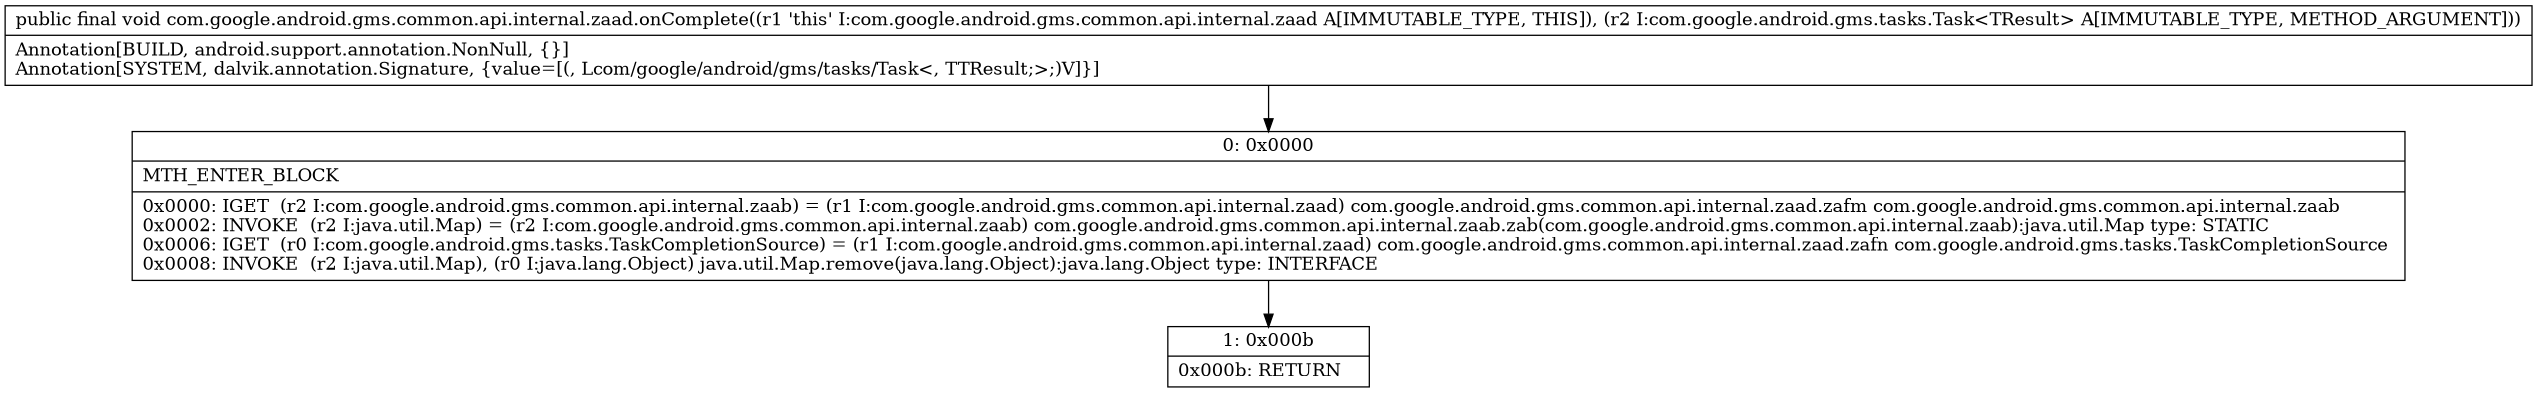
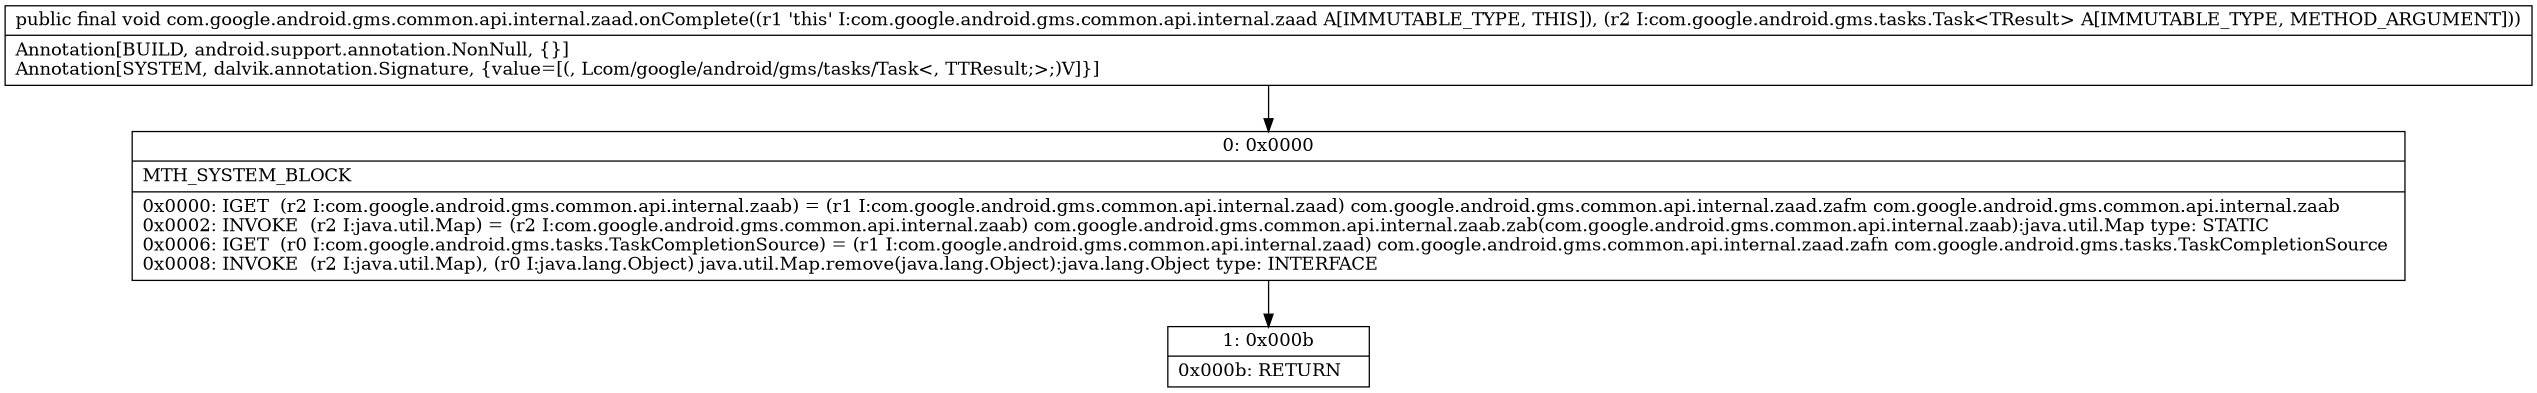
(241, 176) -> (247, 176)
